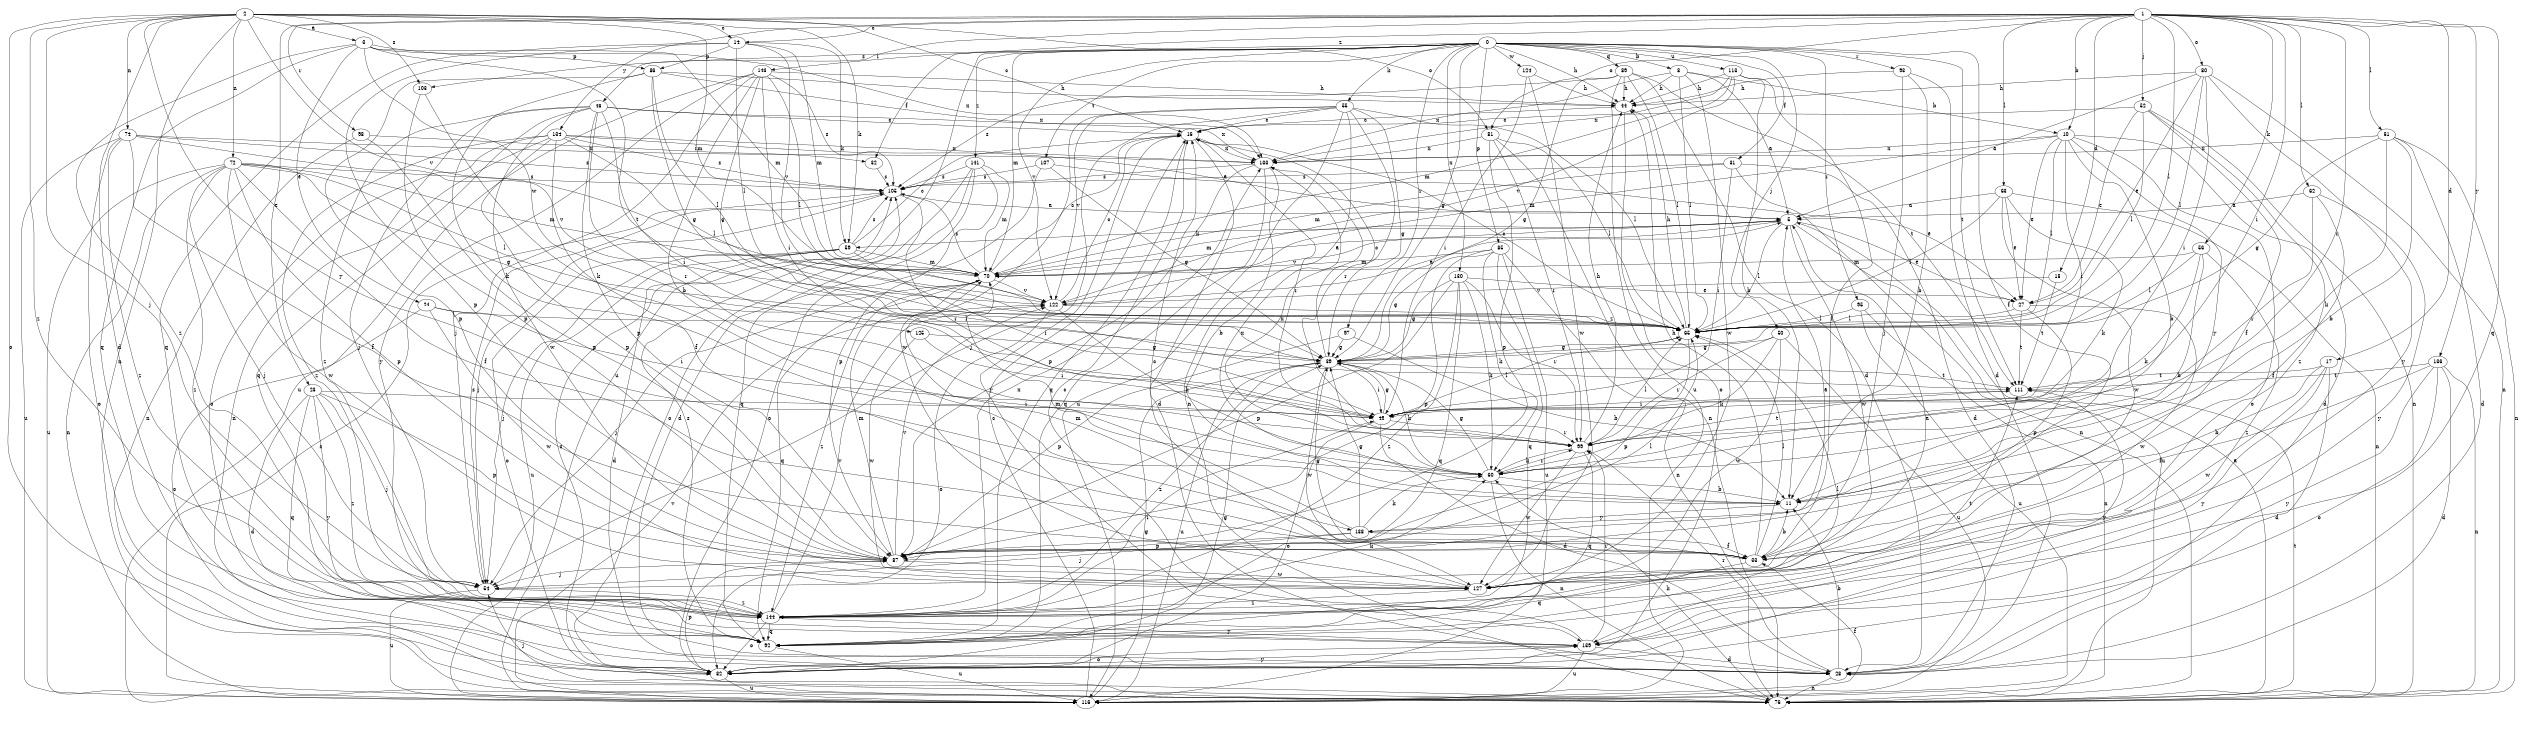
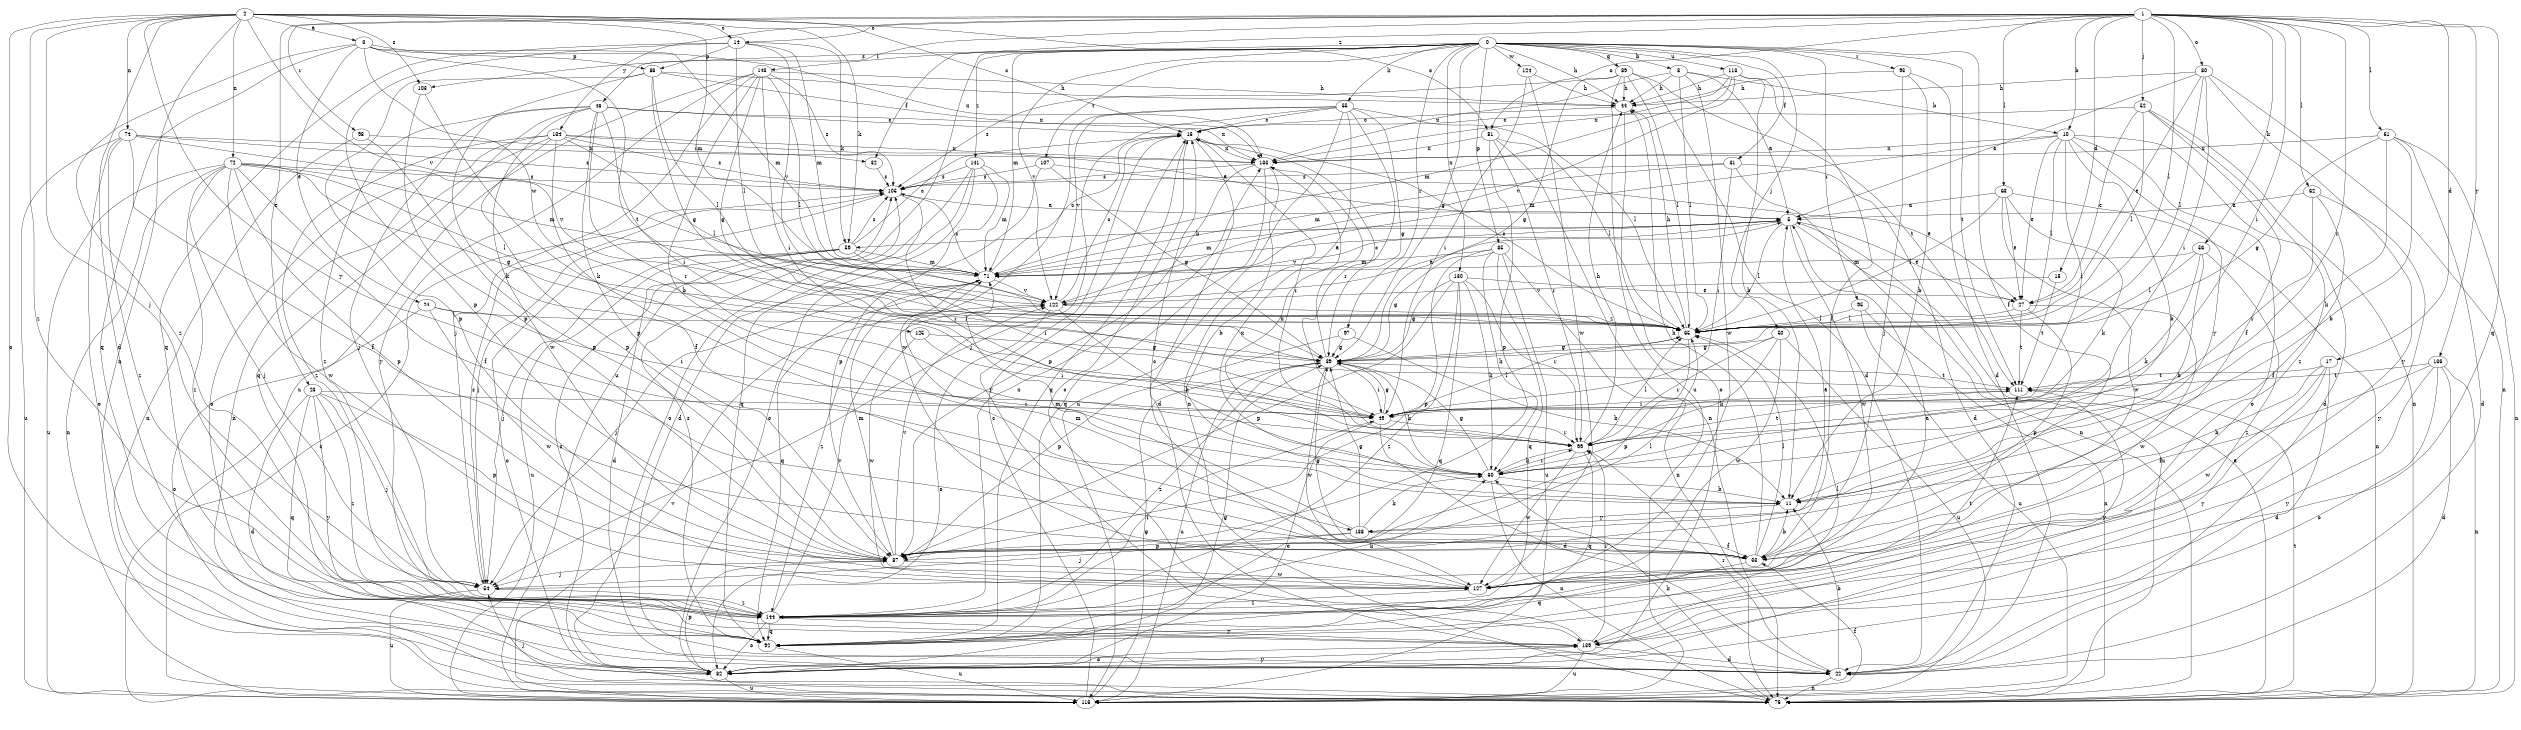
(987, 277) -> (987, 277)
(1838, 674) -> (1838, 674)
